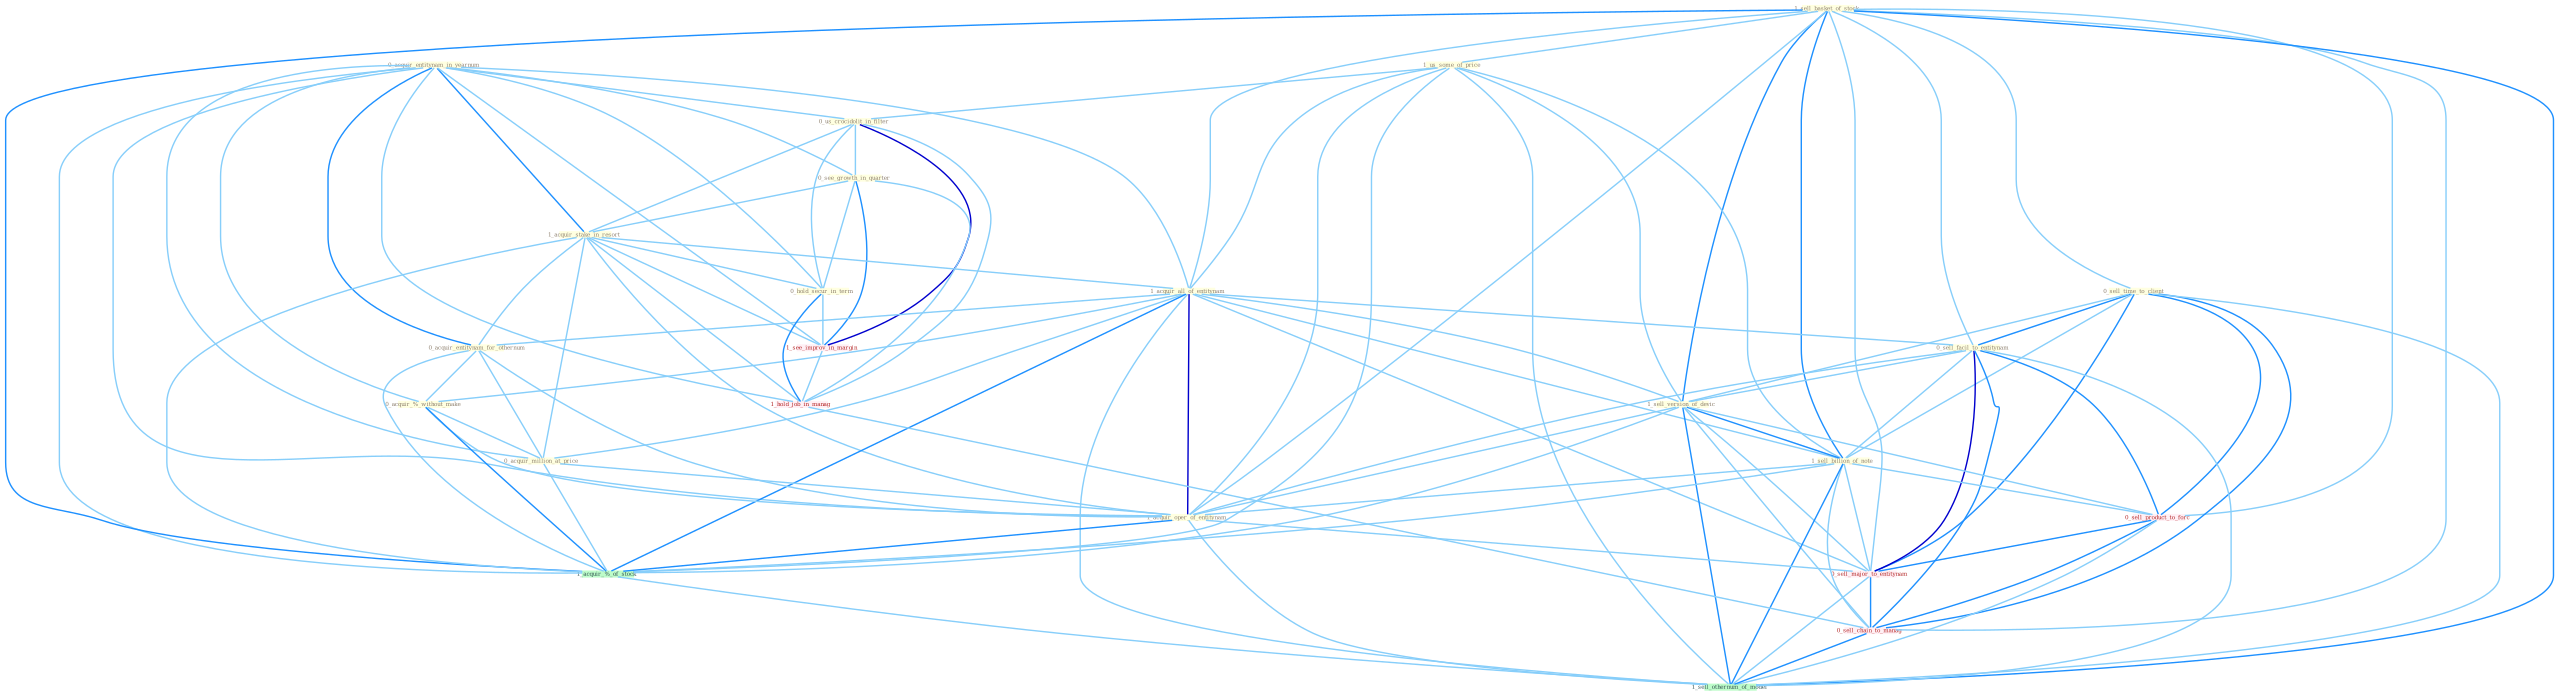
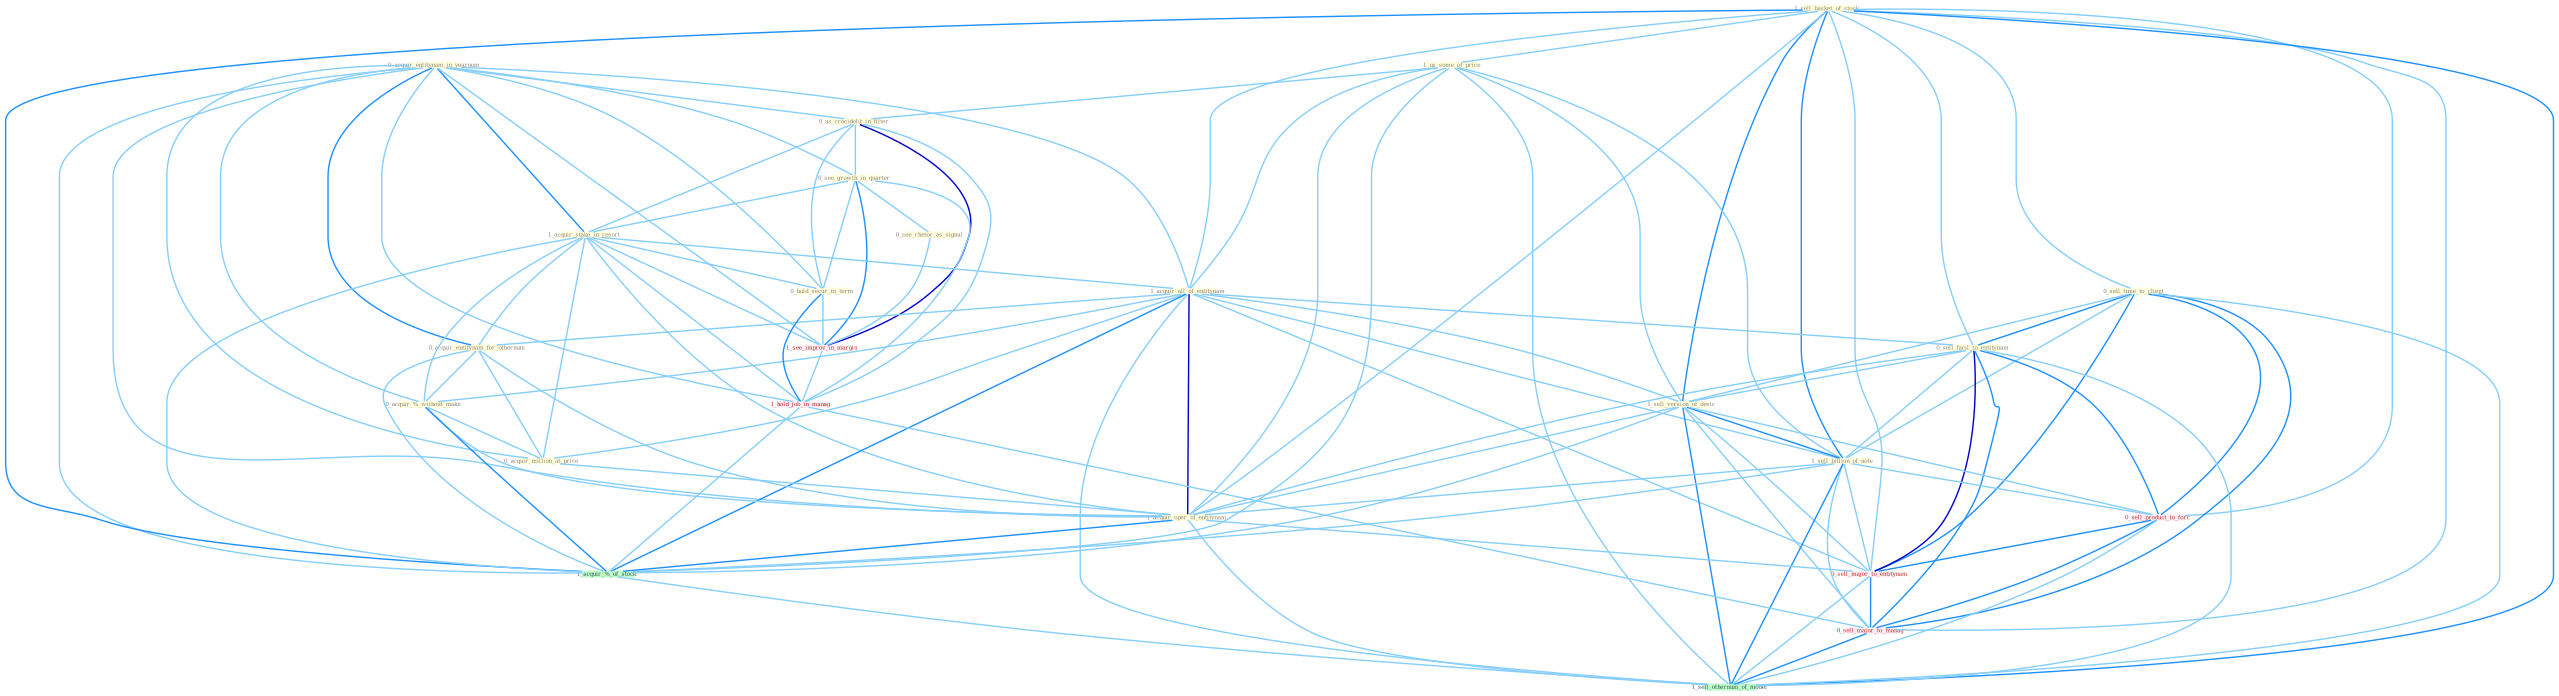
none -> (930, 235)
none -> (481, 301)
(575, 517) -> (709, 485)
(1871, 631) -> (1871, 631)
